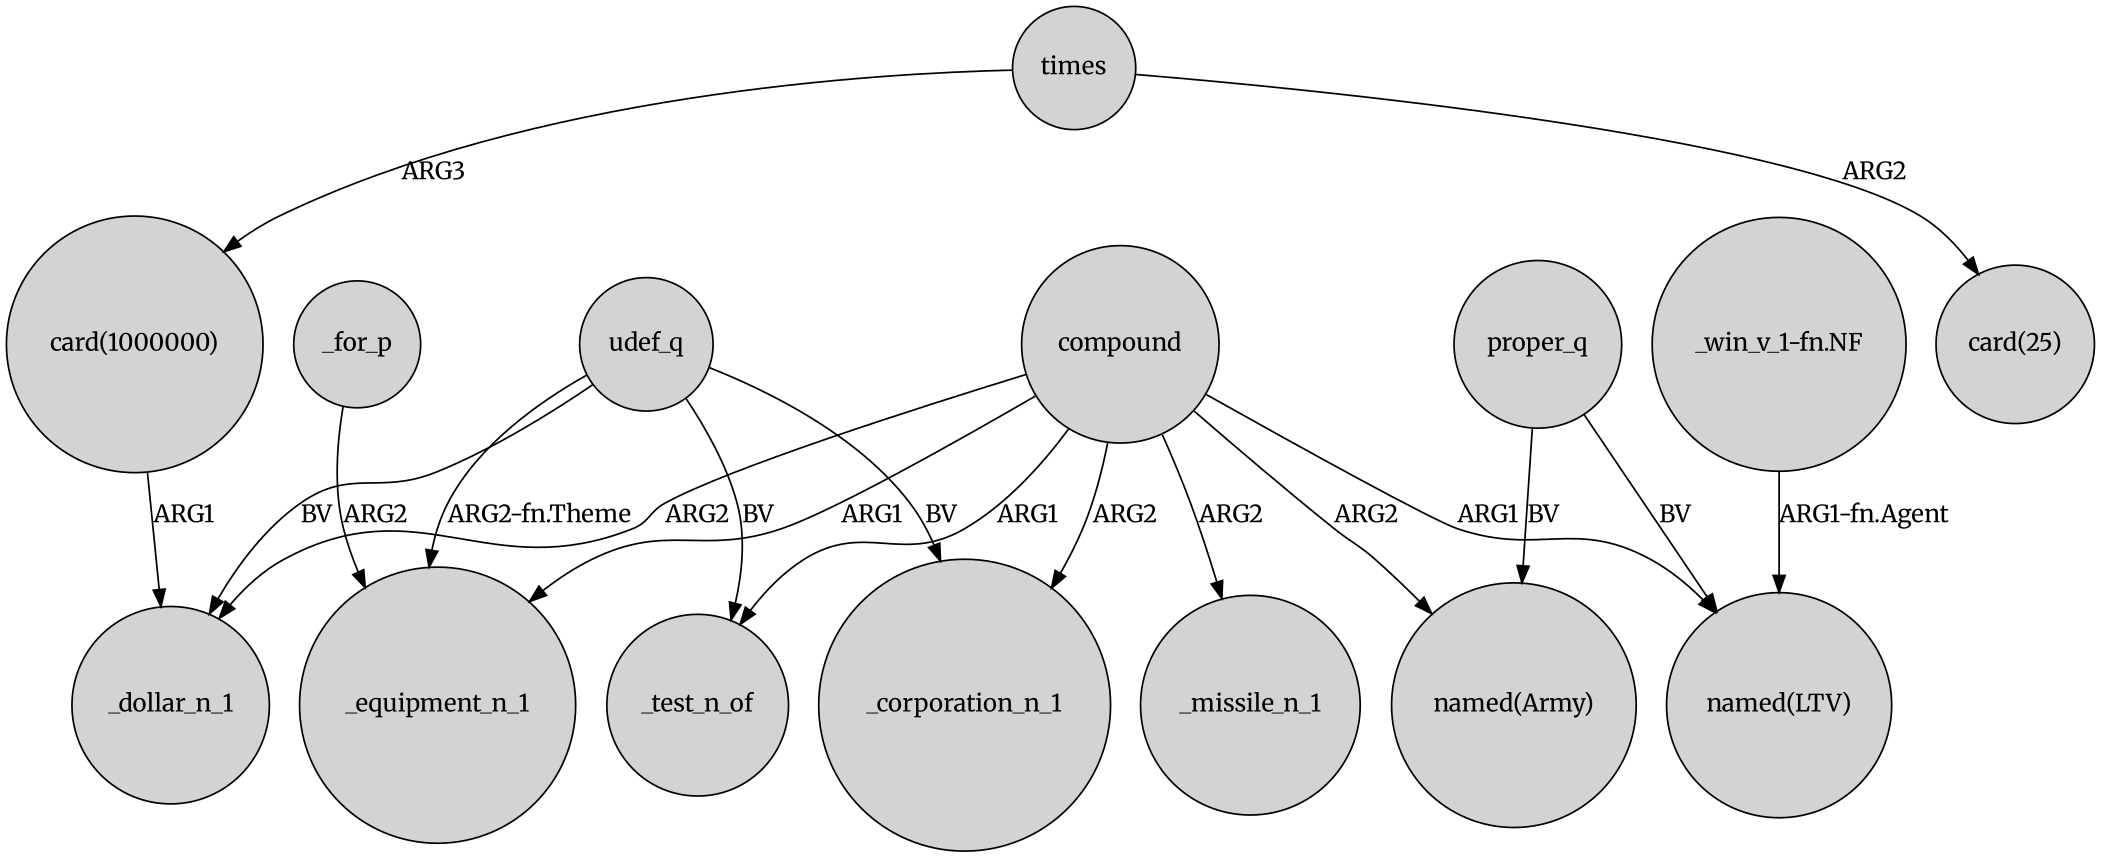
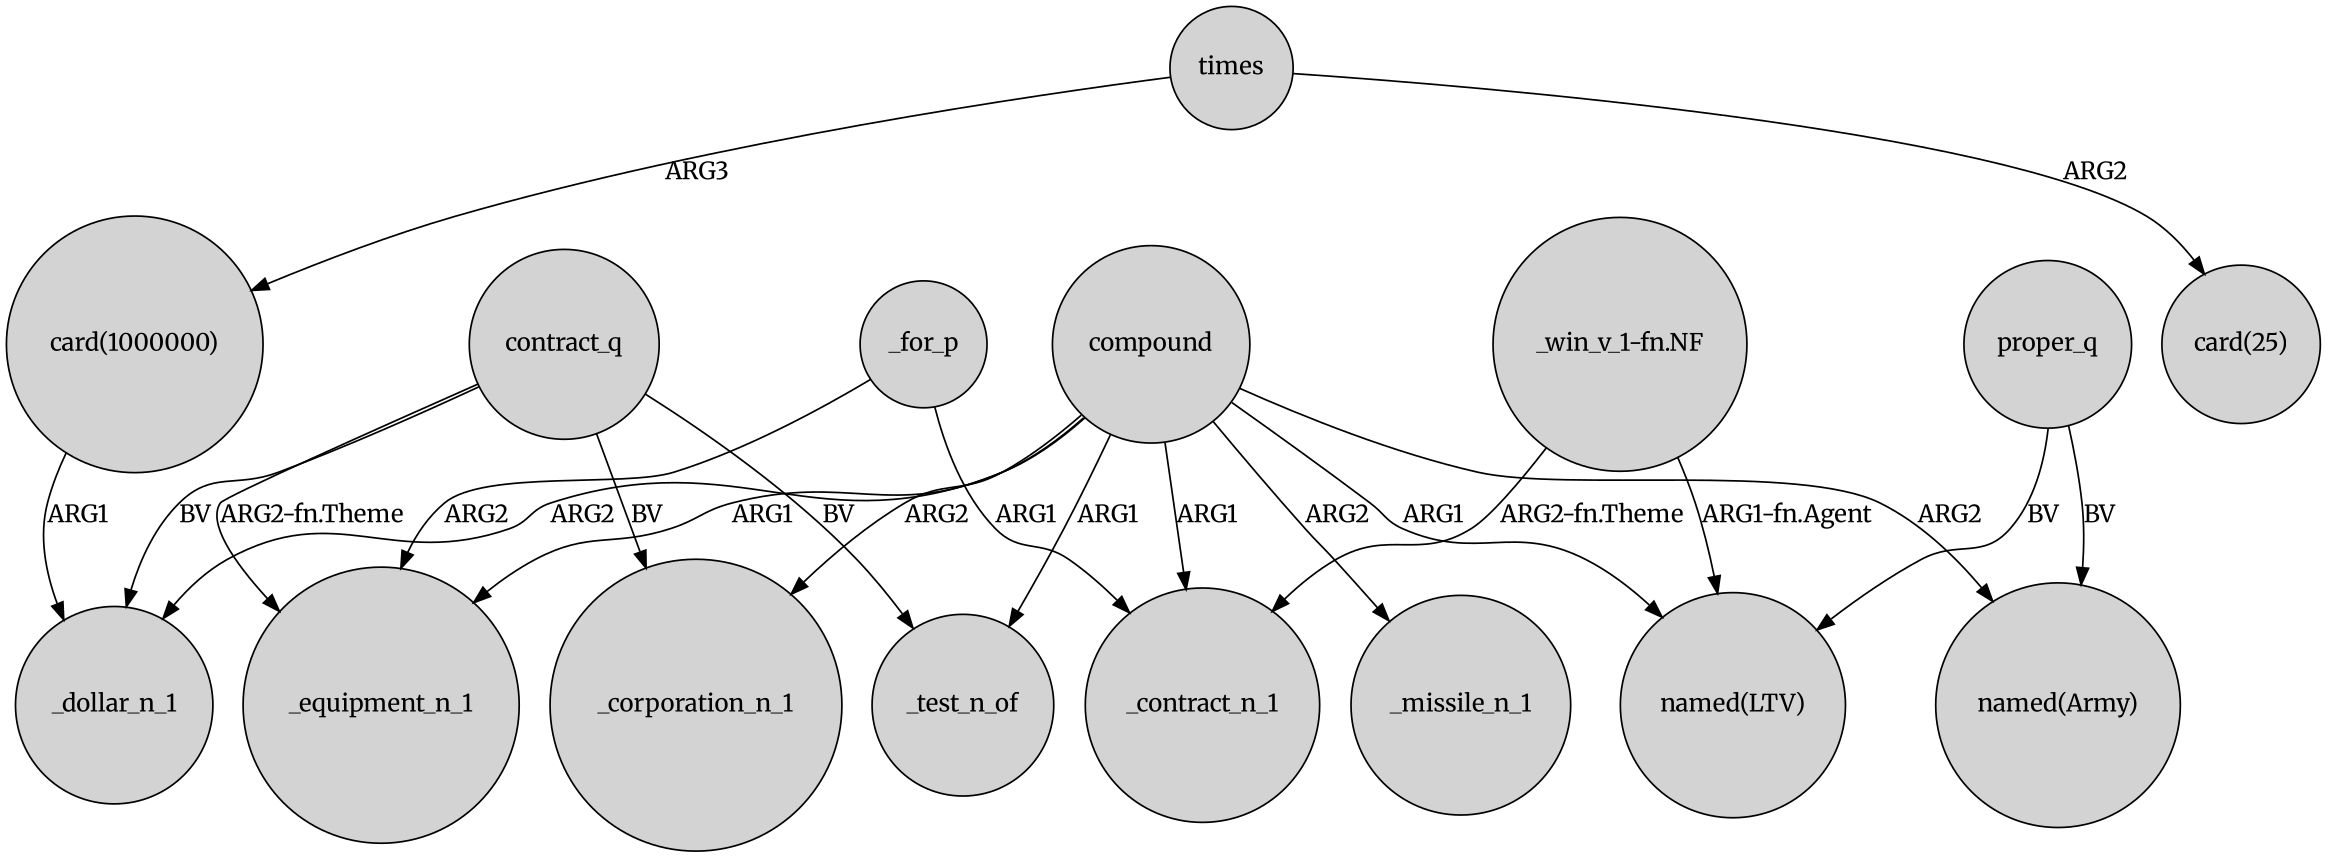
(646, 344) -> (564, 344)
none -> (1202, 705)
